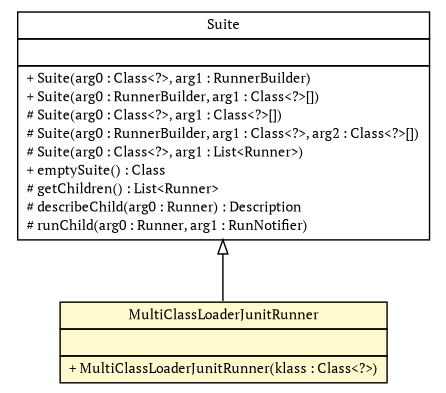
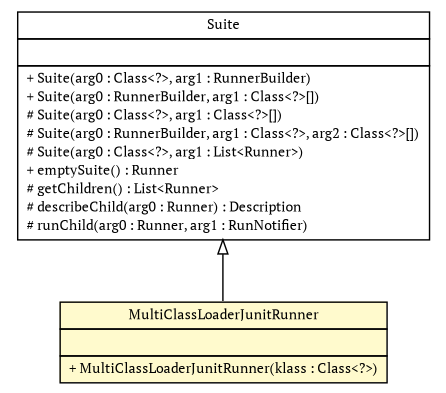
(96, 171) -> (103, 171)
